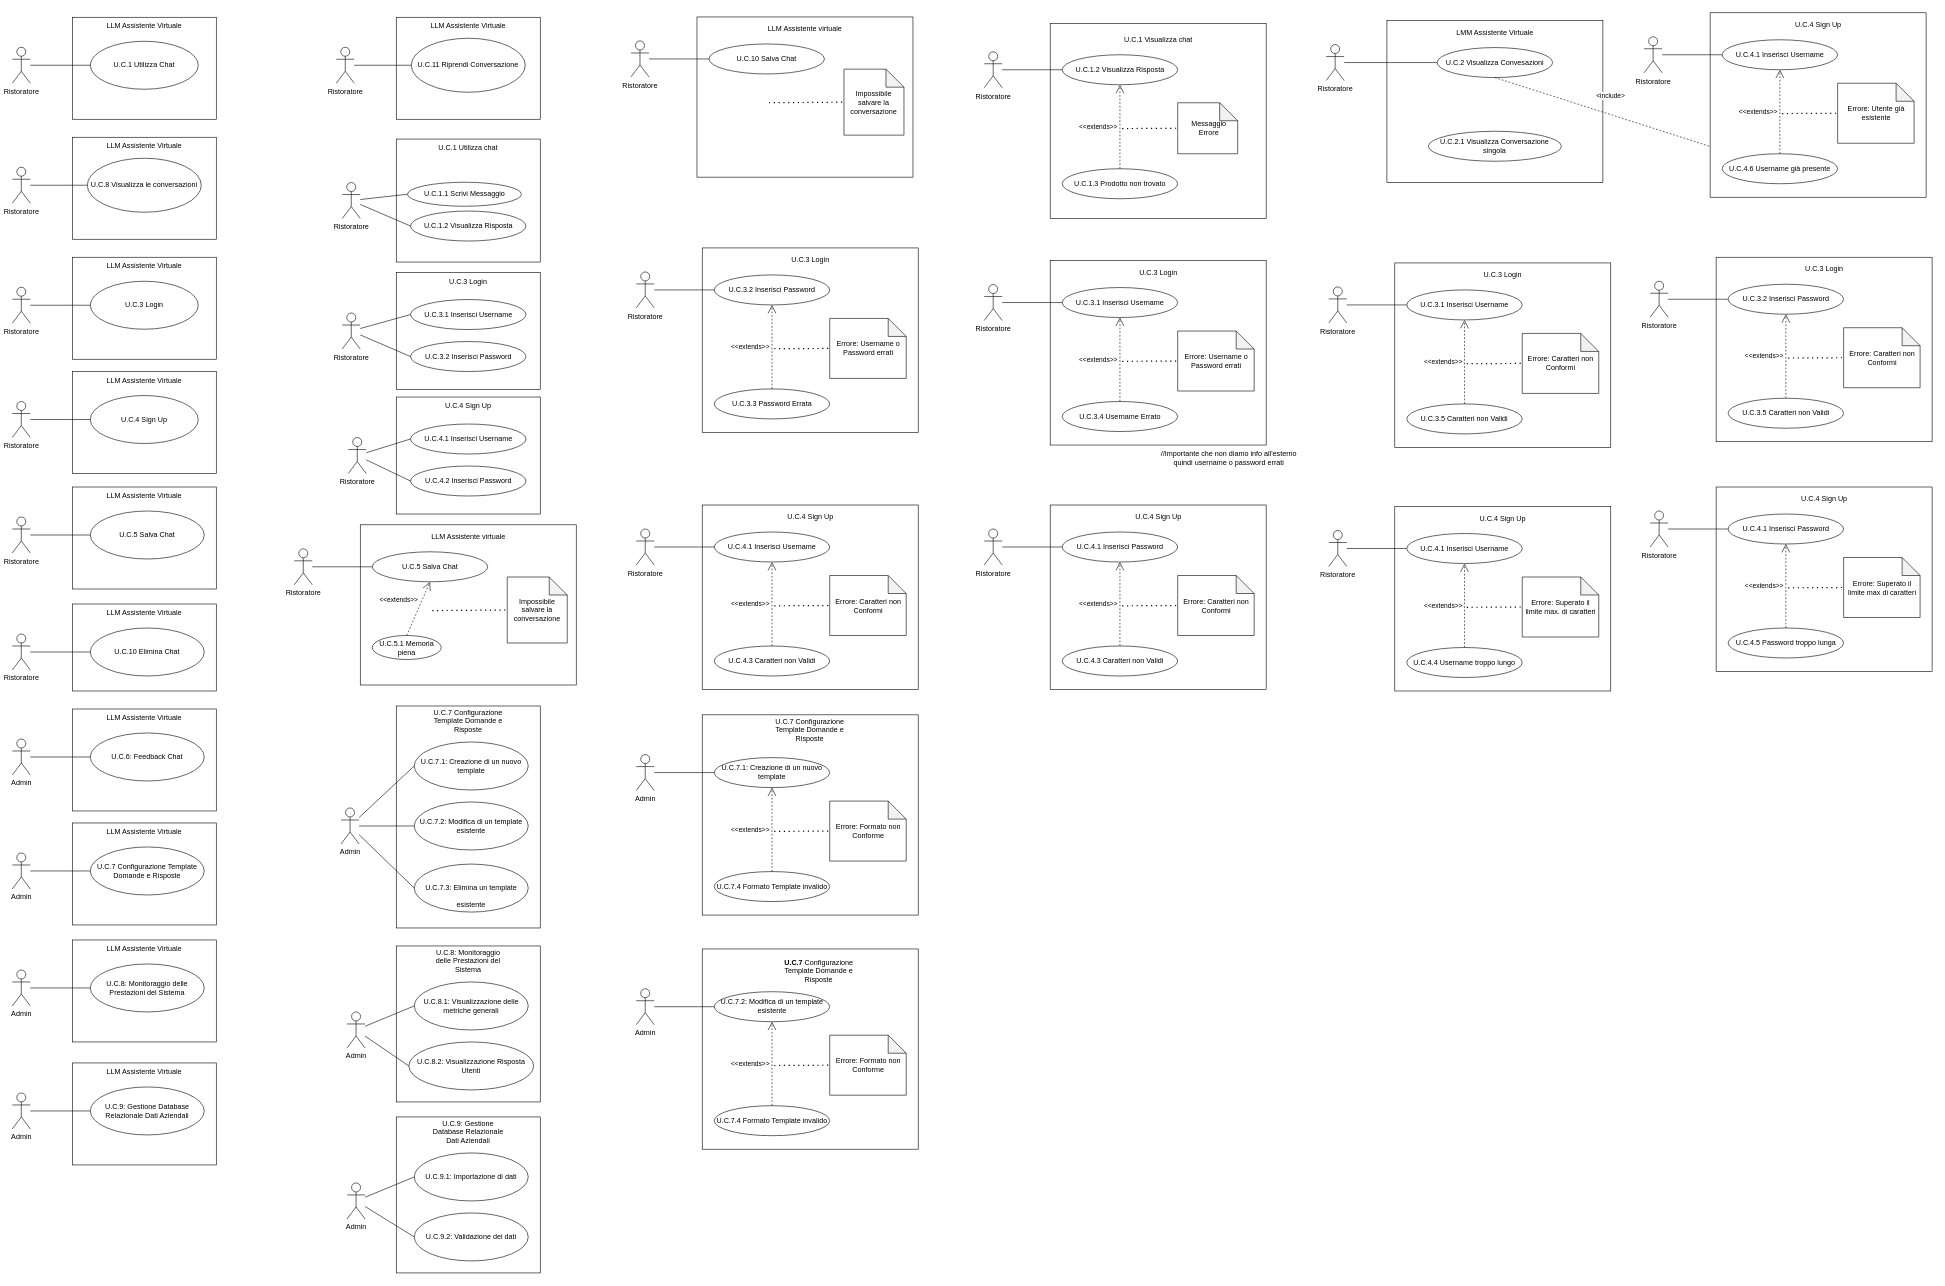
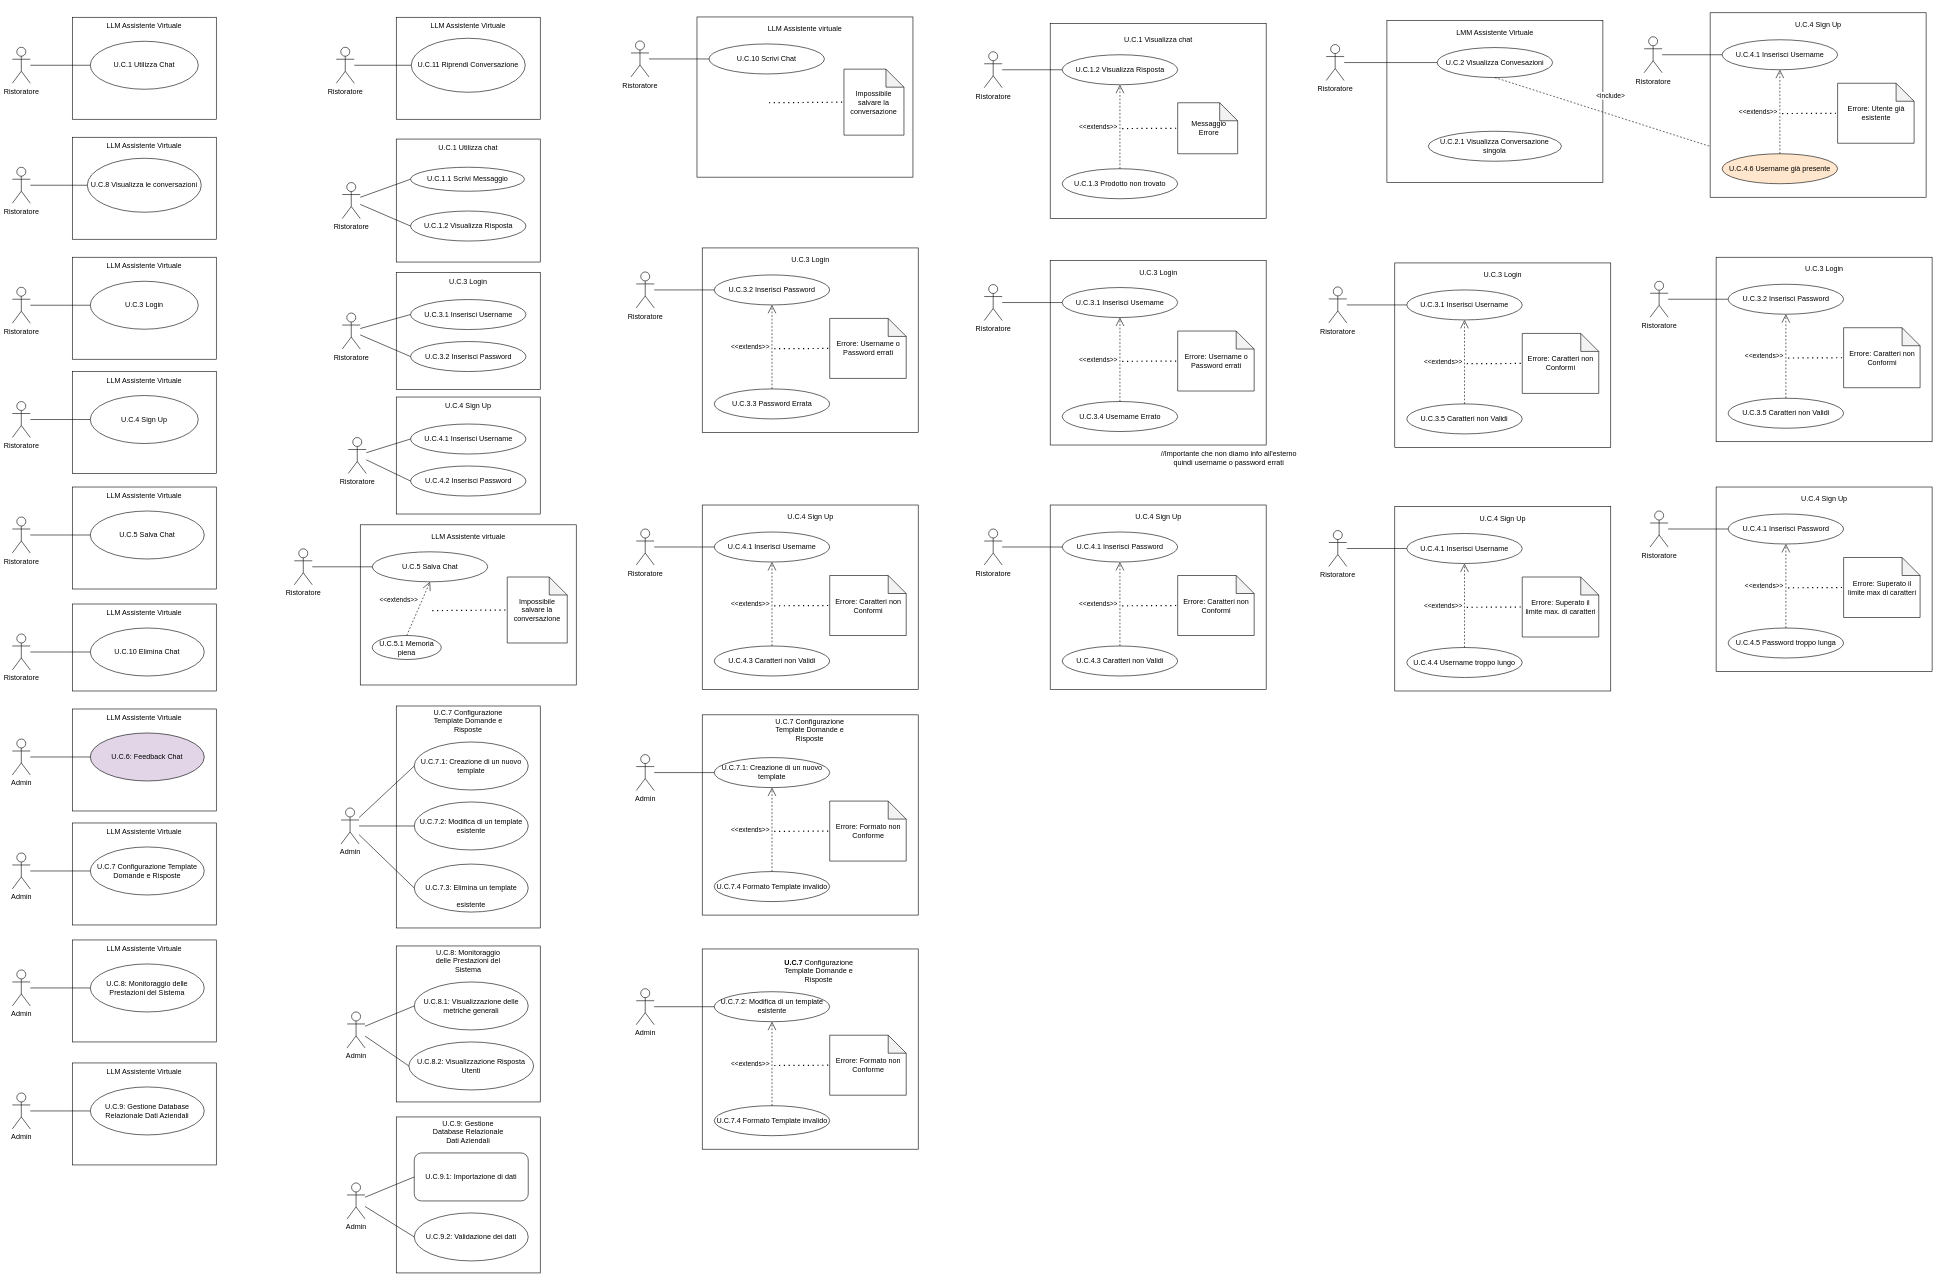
(767, 59) -> (767, 59)
(1780, 169) -> (1780, 169)
(465, 194) -> (468, 179)
(147, 757) -> (147, 757)
(471, 1177) -> (471, 1177)
